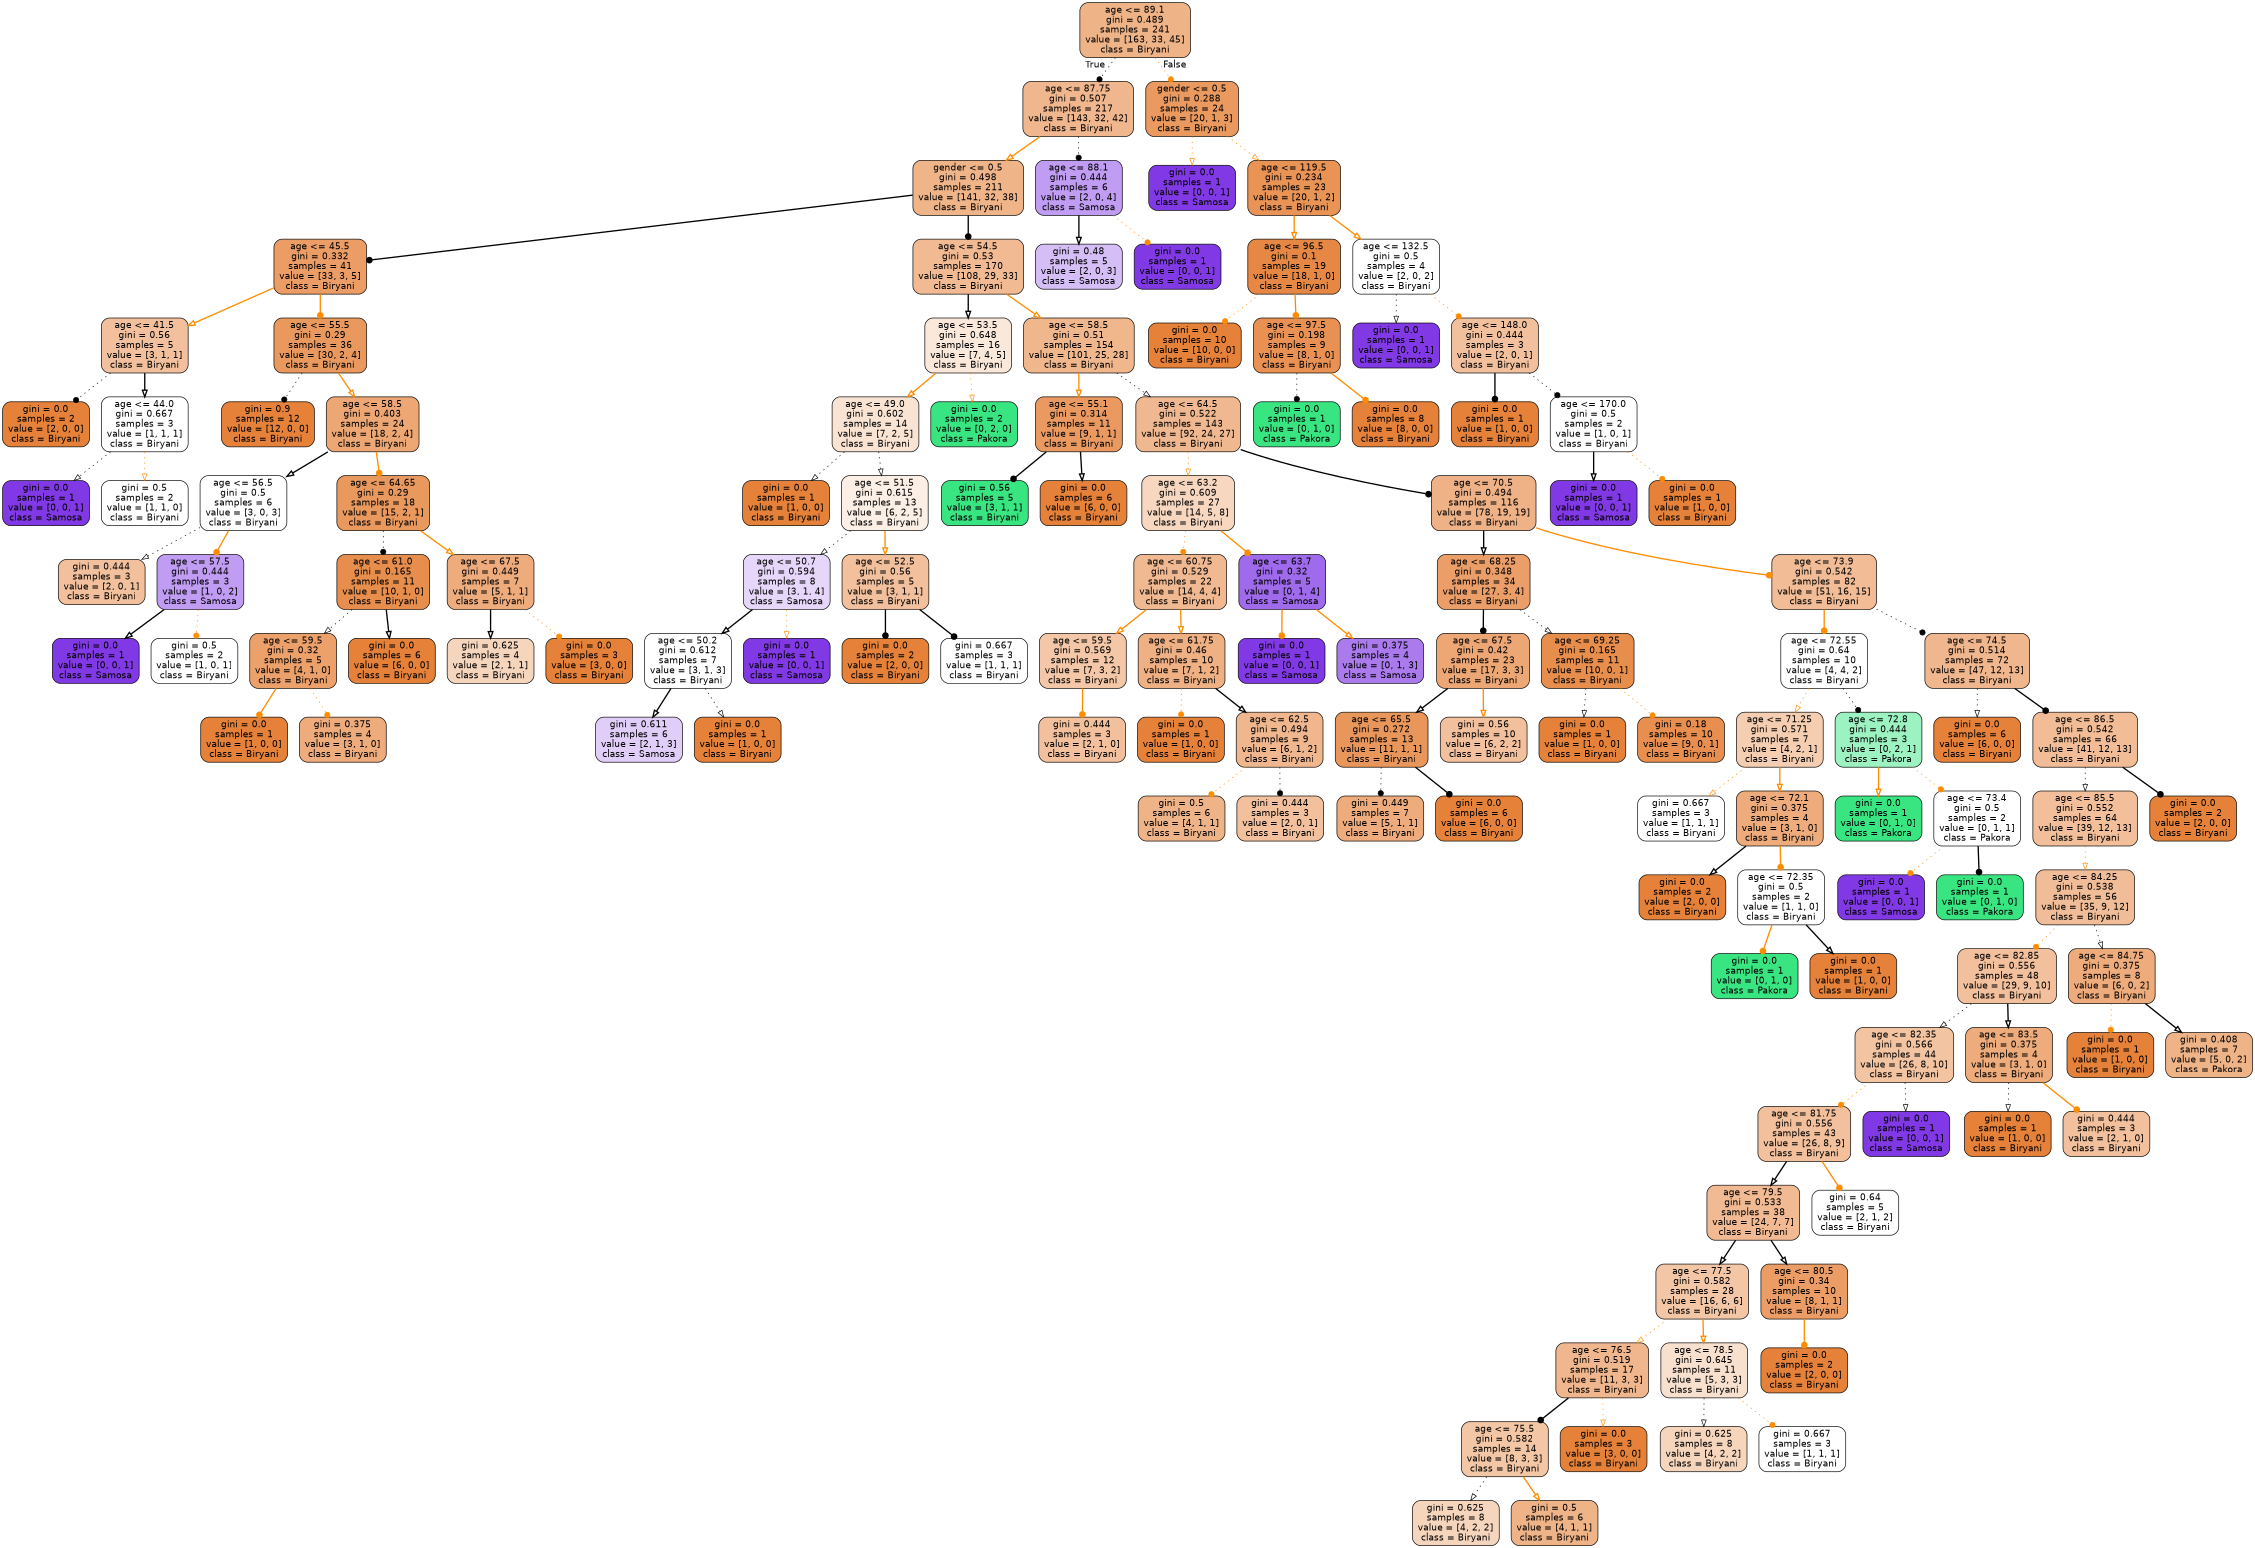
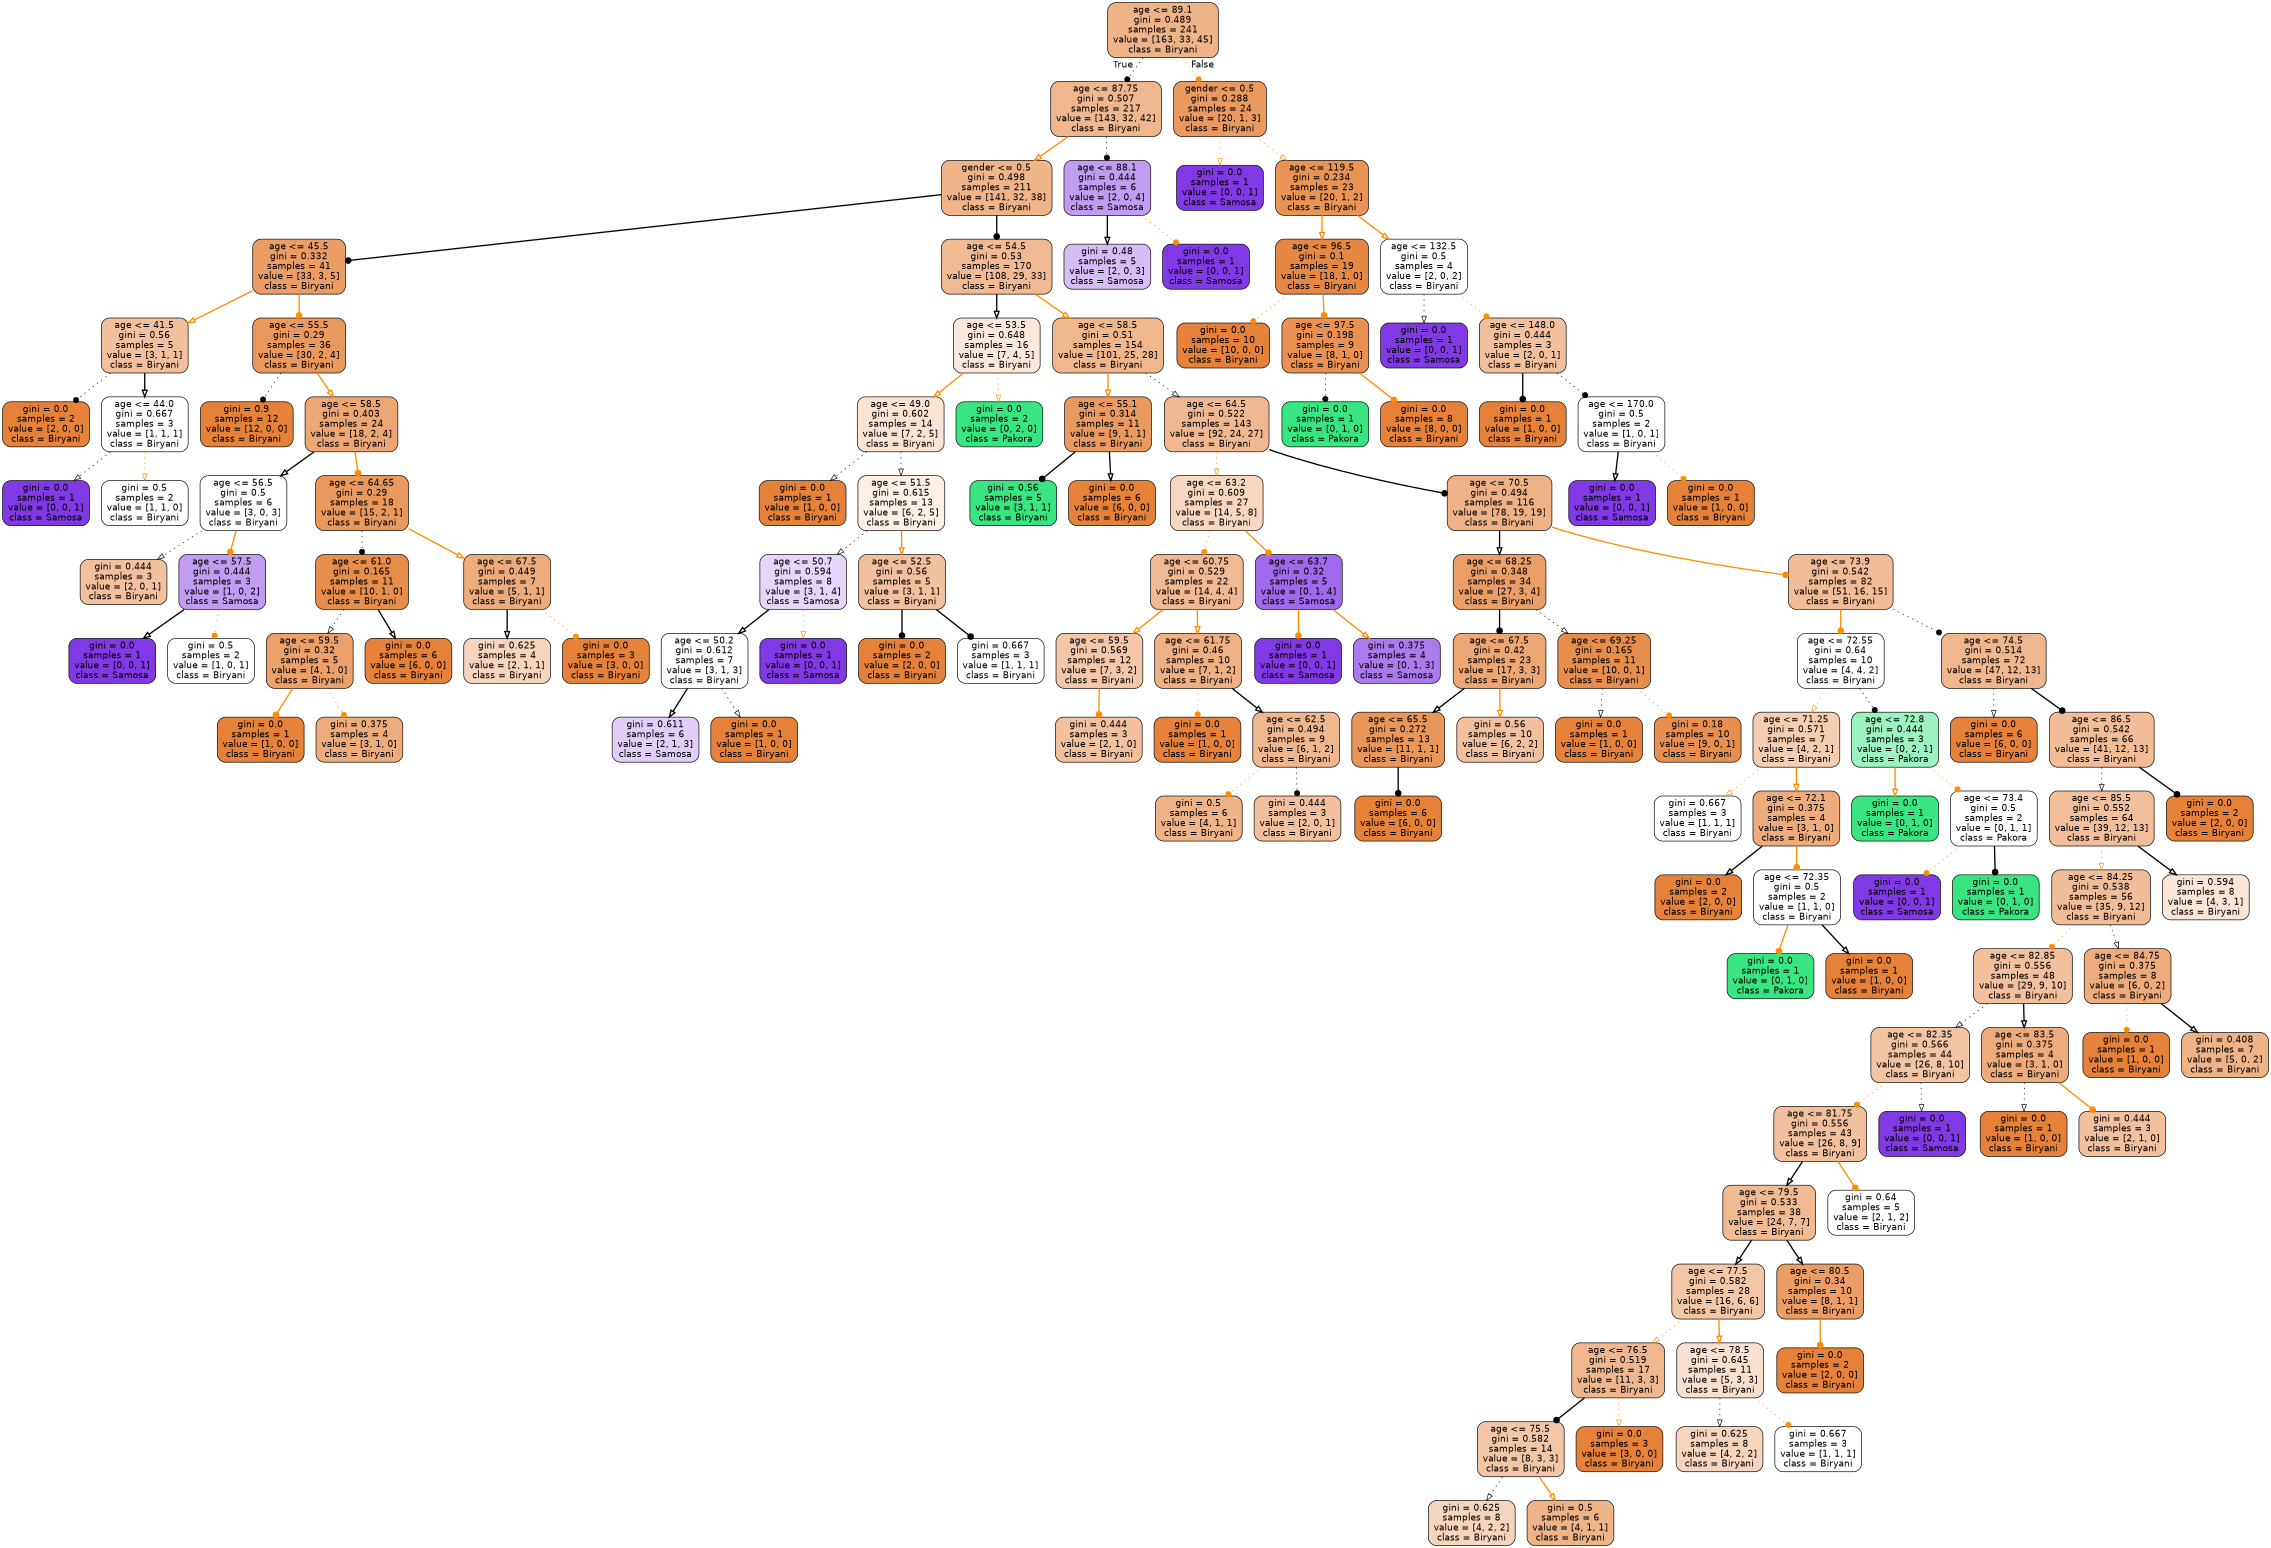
(1380, 819) -> none
none -> (2206, 897)
(2209, 1055) -> (2225, 1055)
